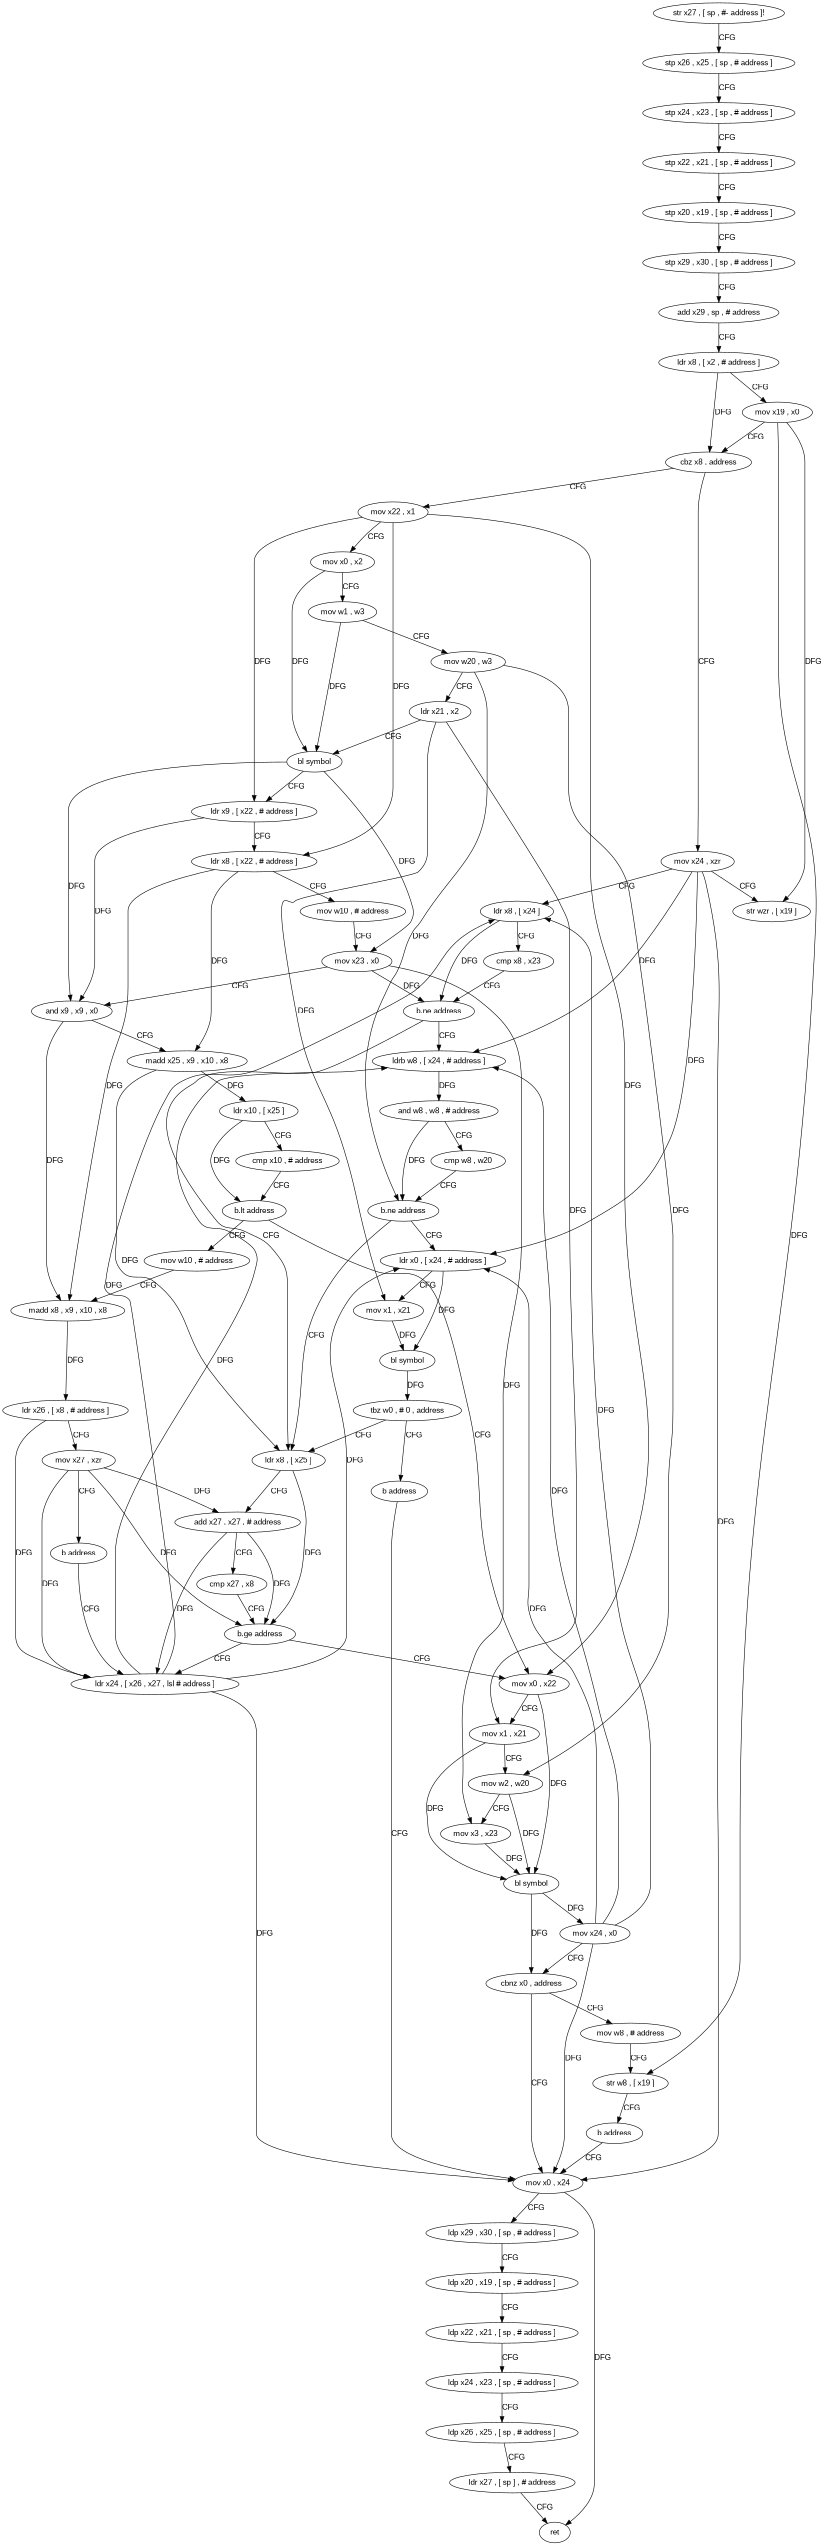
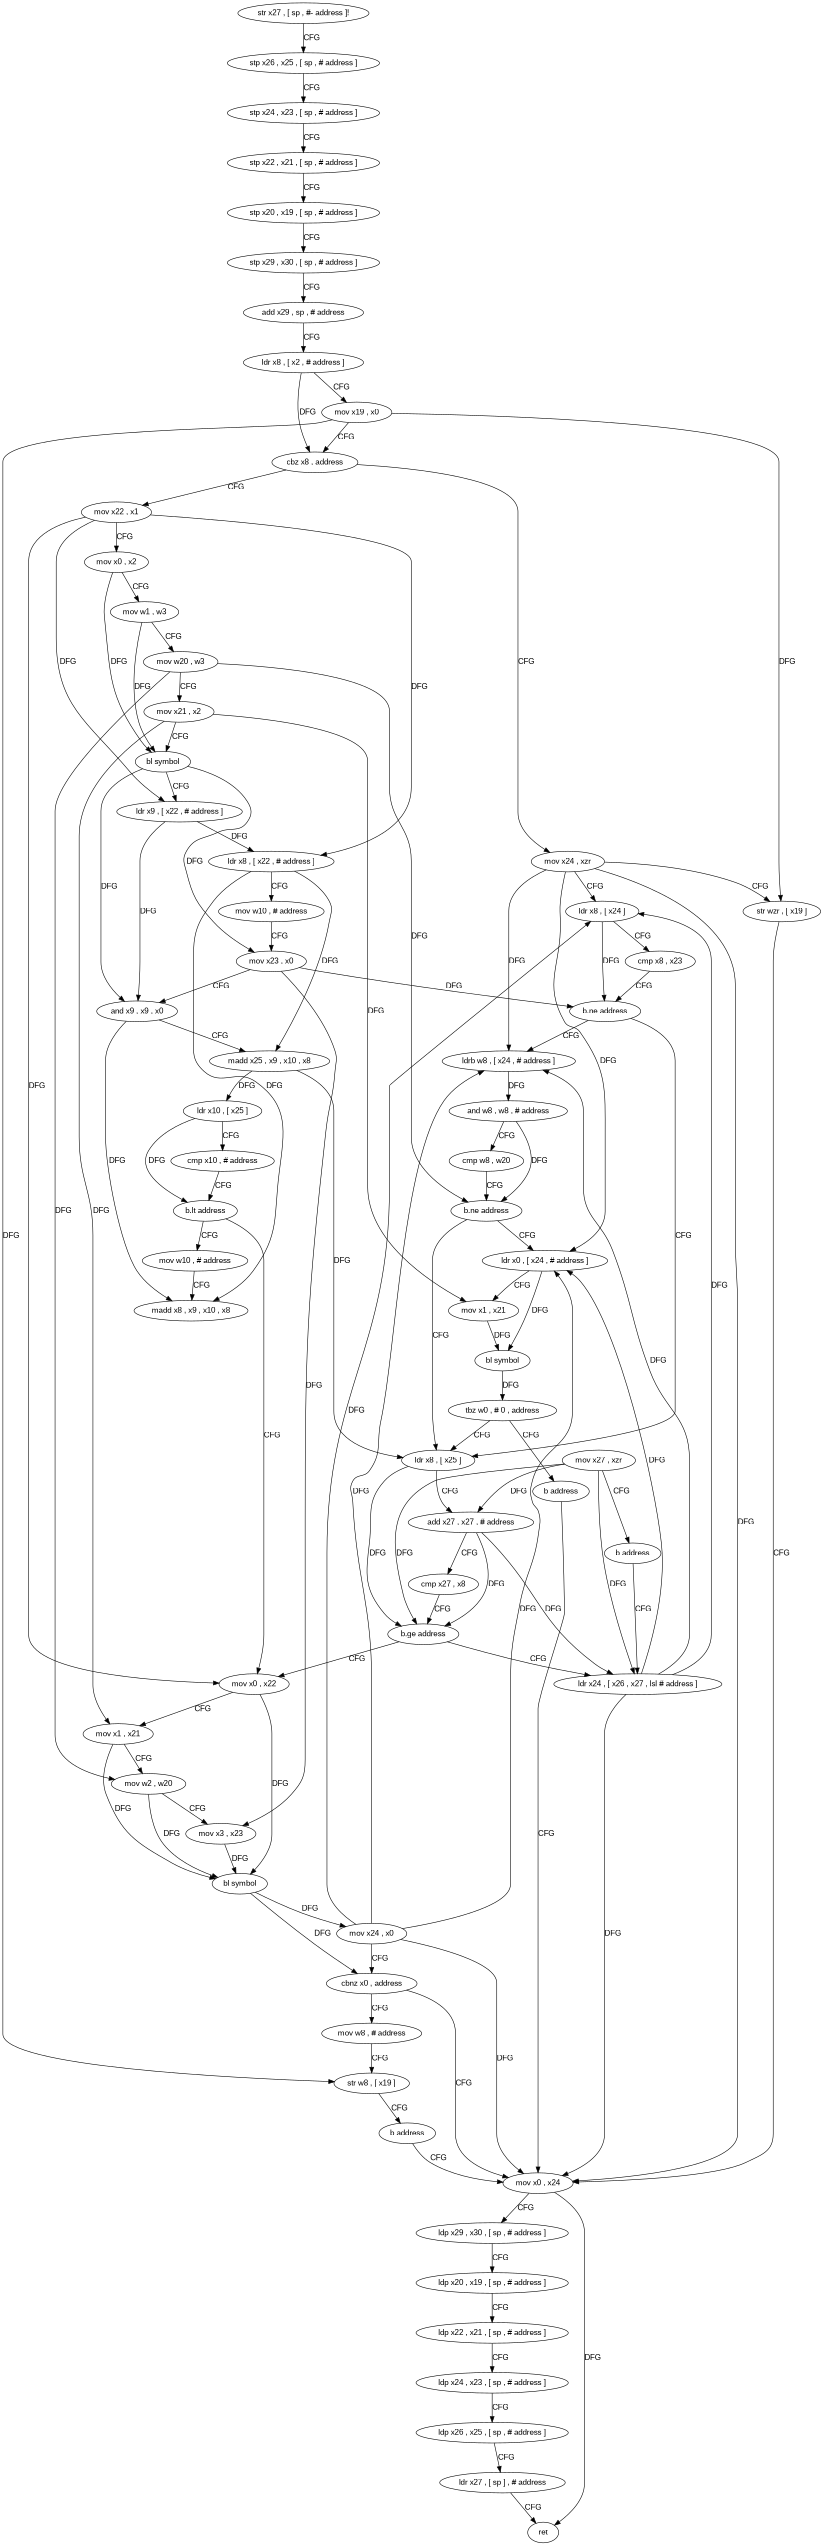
(440, 712) -> (179, 712)
(263, 837) -> (240, 837)
(66, 1411) -> none
none -> (773, 1633)
